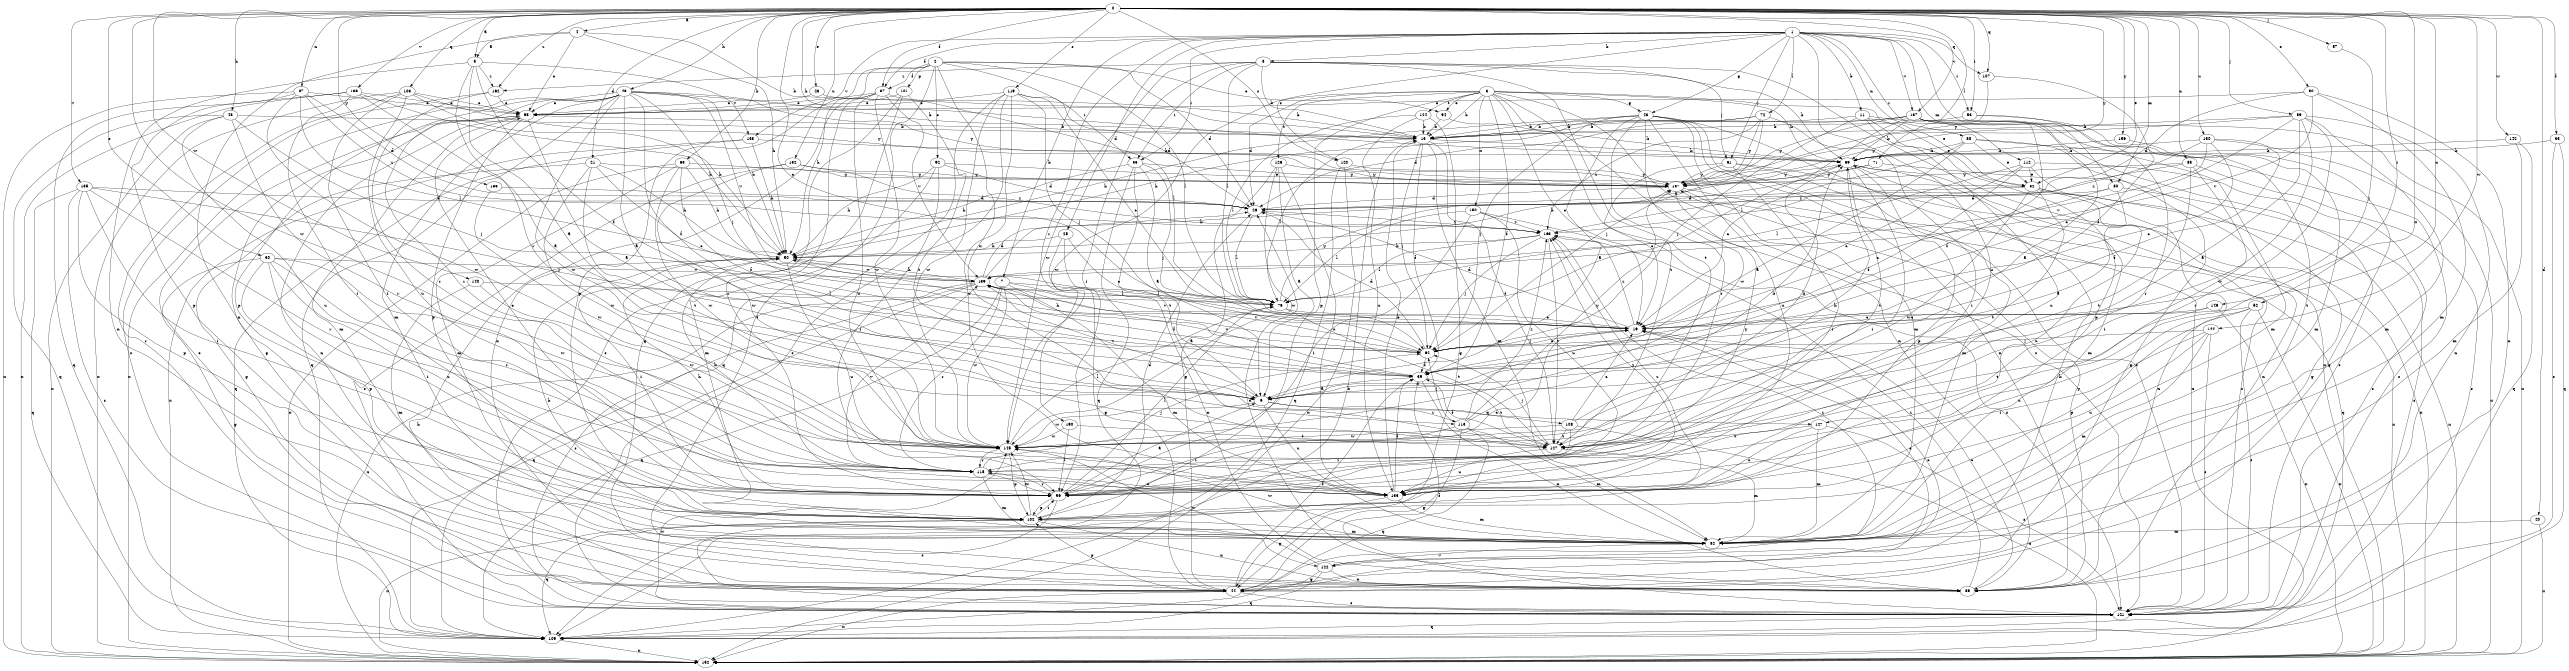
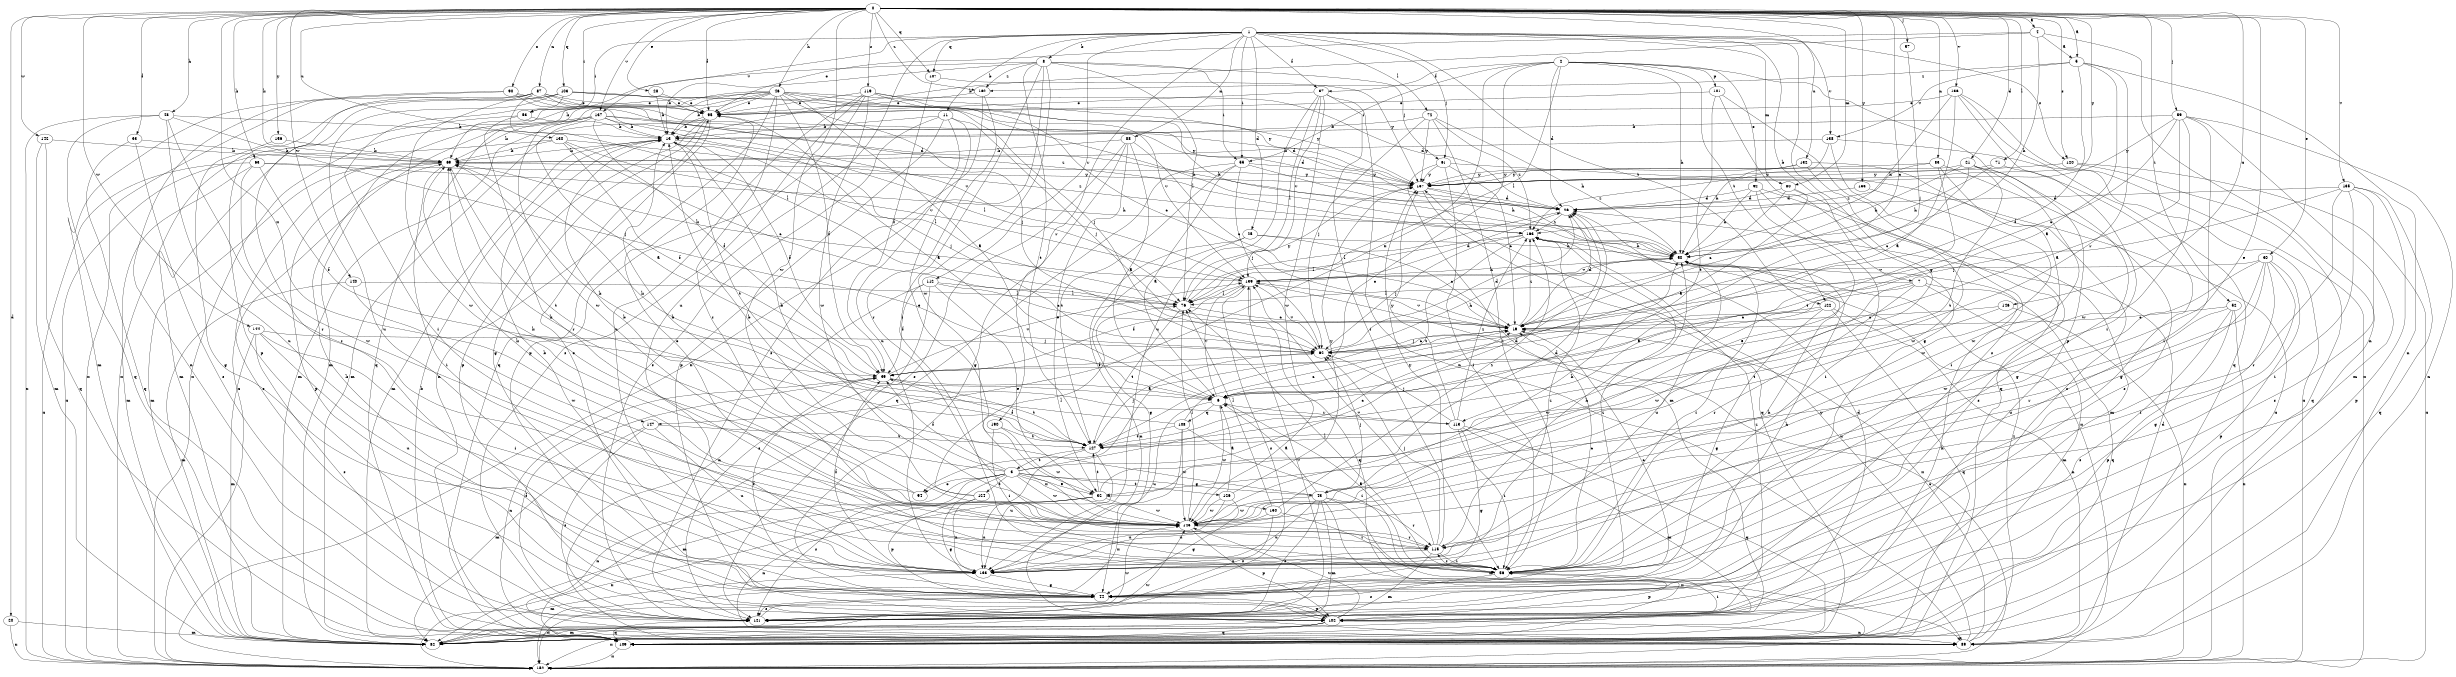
(985, 30) -> (747, 18)
(1652, 240) -> (1053, 454)
(1529, 548) -> (1035, 615)
